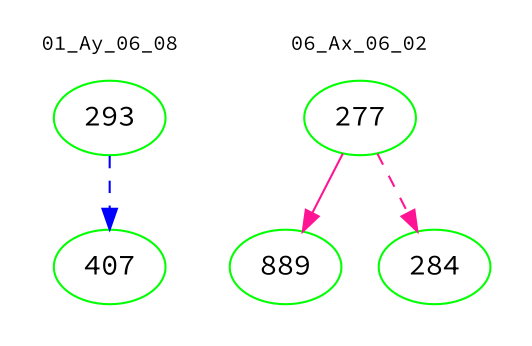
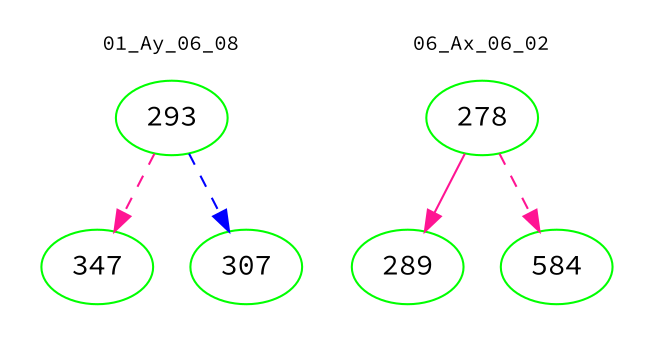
(360, 118) -> (482, 118)
none -> (97, 267)
(110, 267) -> (246, 267)
(286, 267) -> (408, 267)
(435, 267) -> (557, 267)
